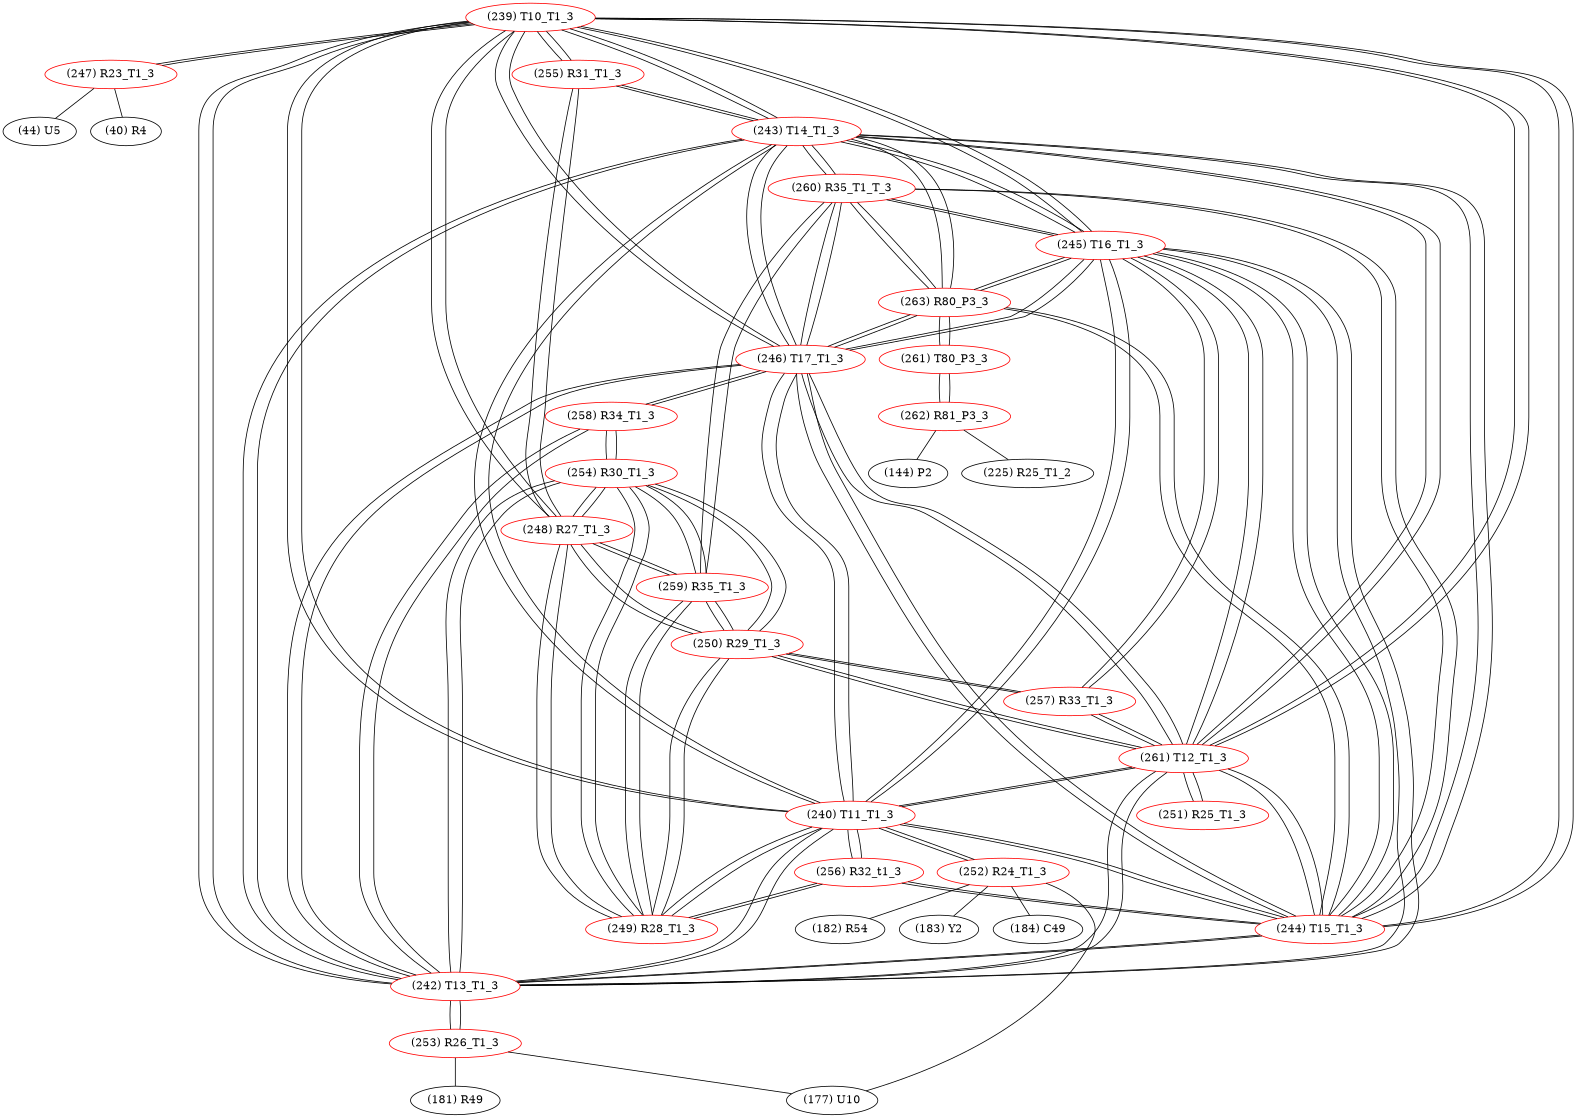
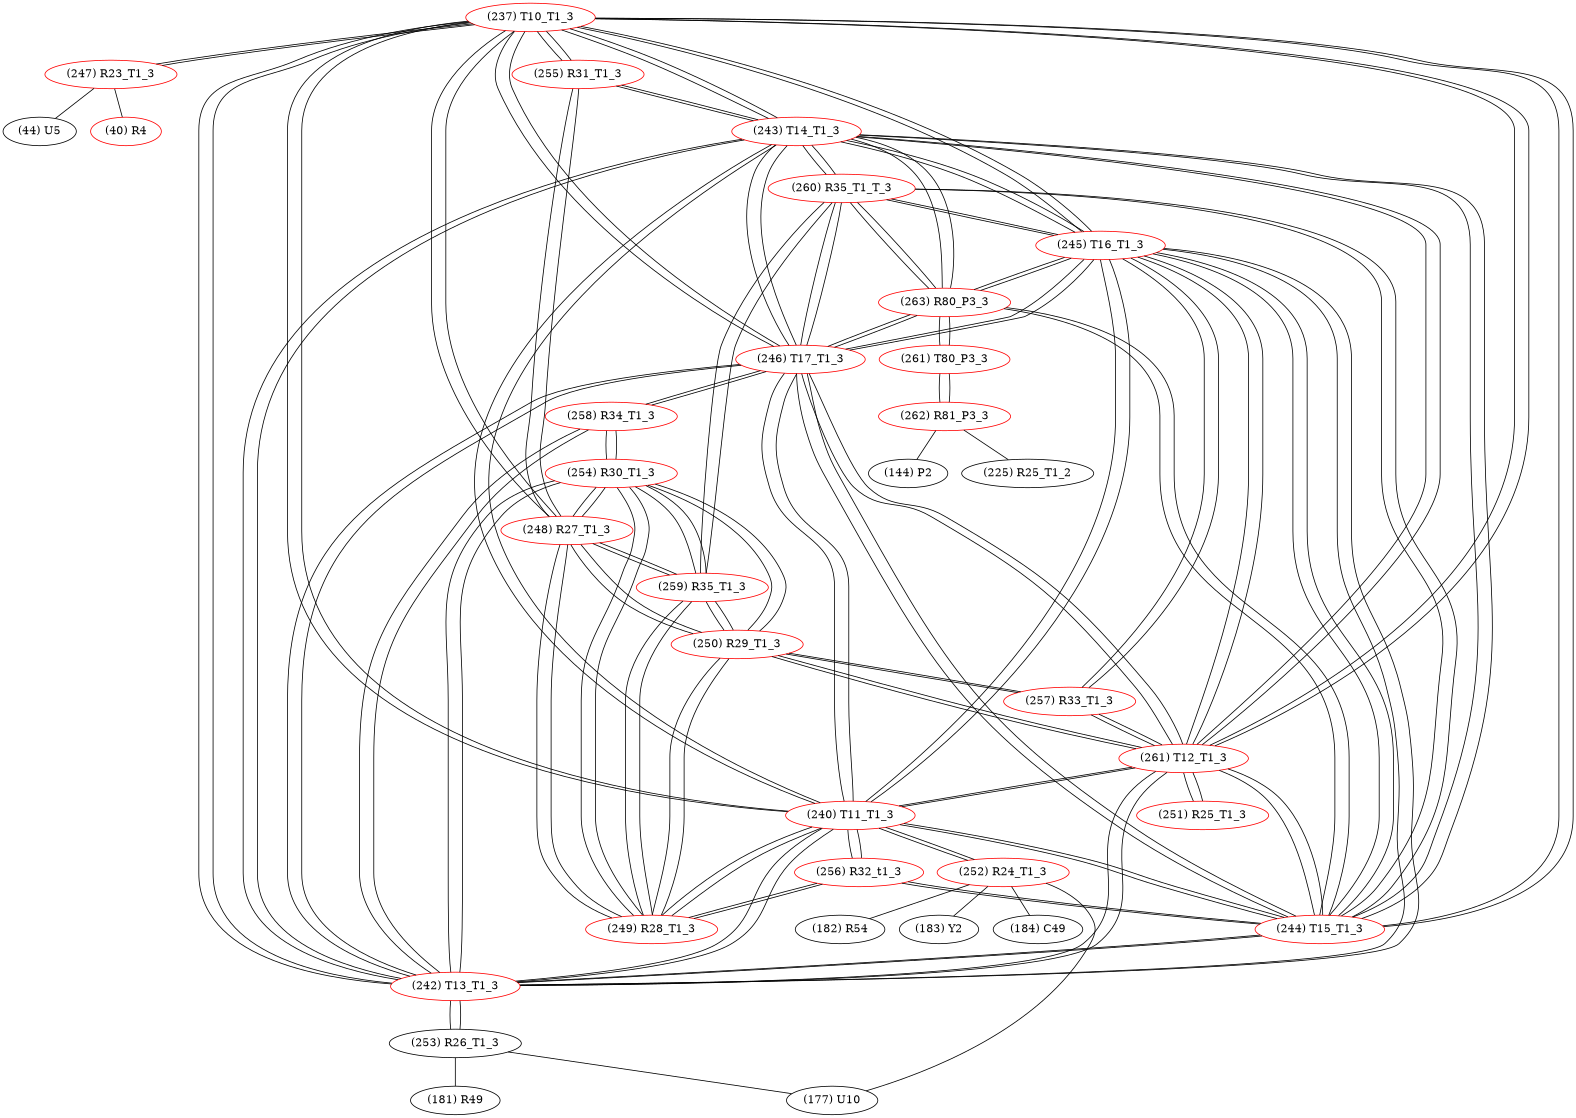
(531, 17) -> (531, 17)
(126, 131) -> (126, 131)
(455, 1043) -> (455, 1043)
